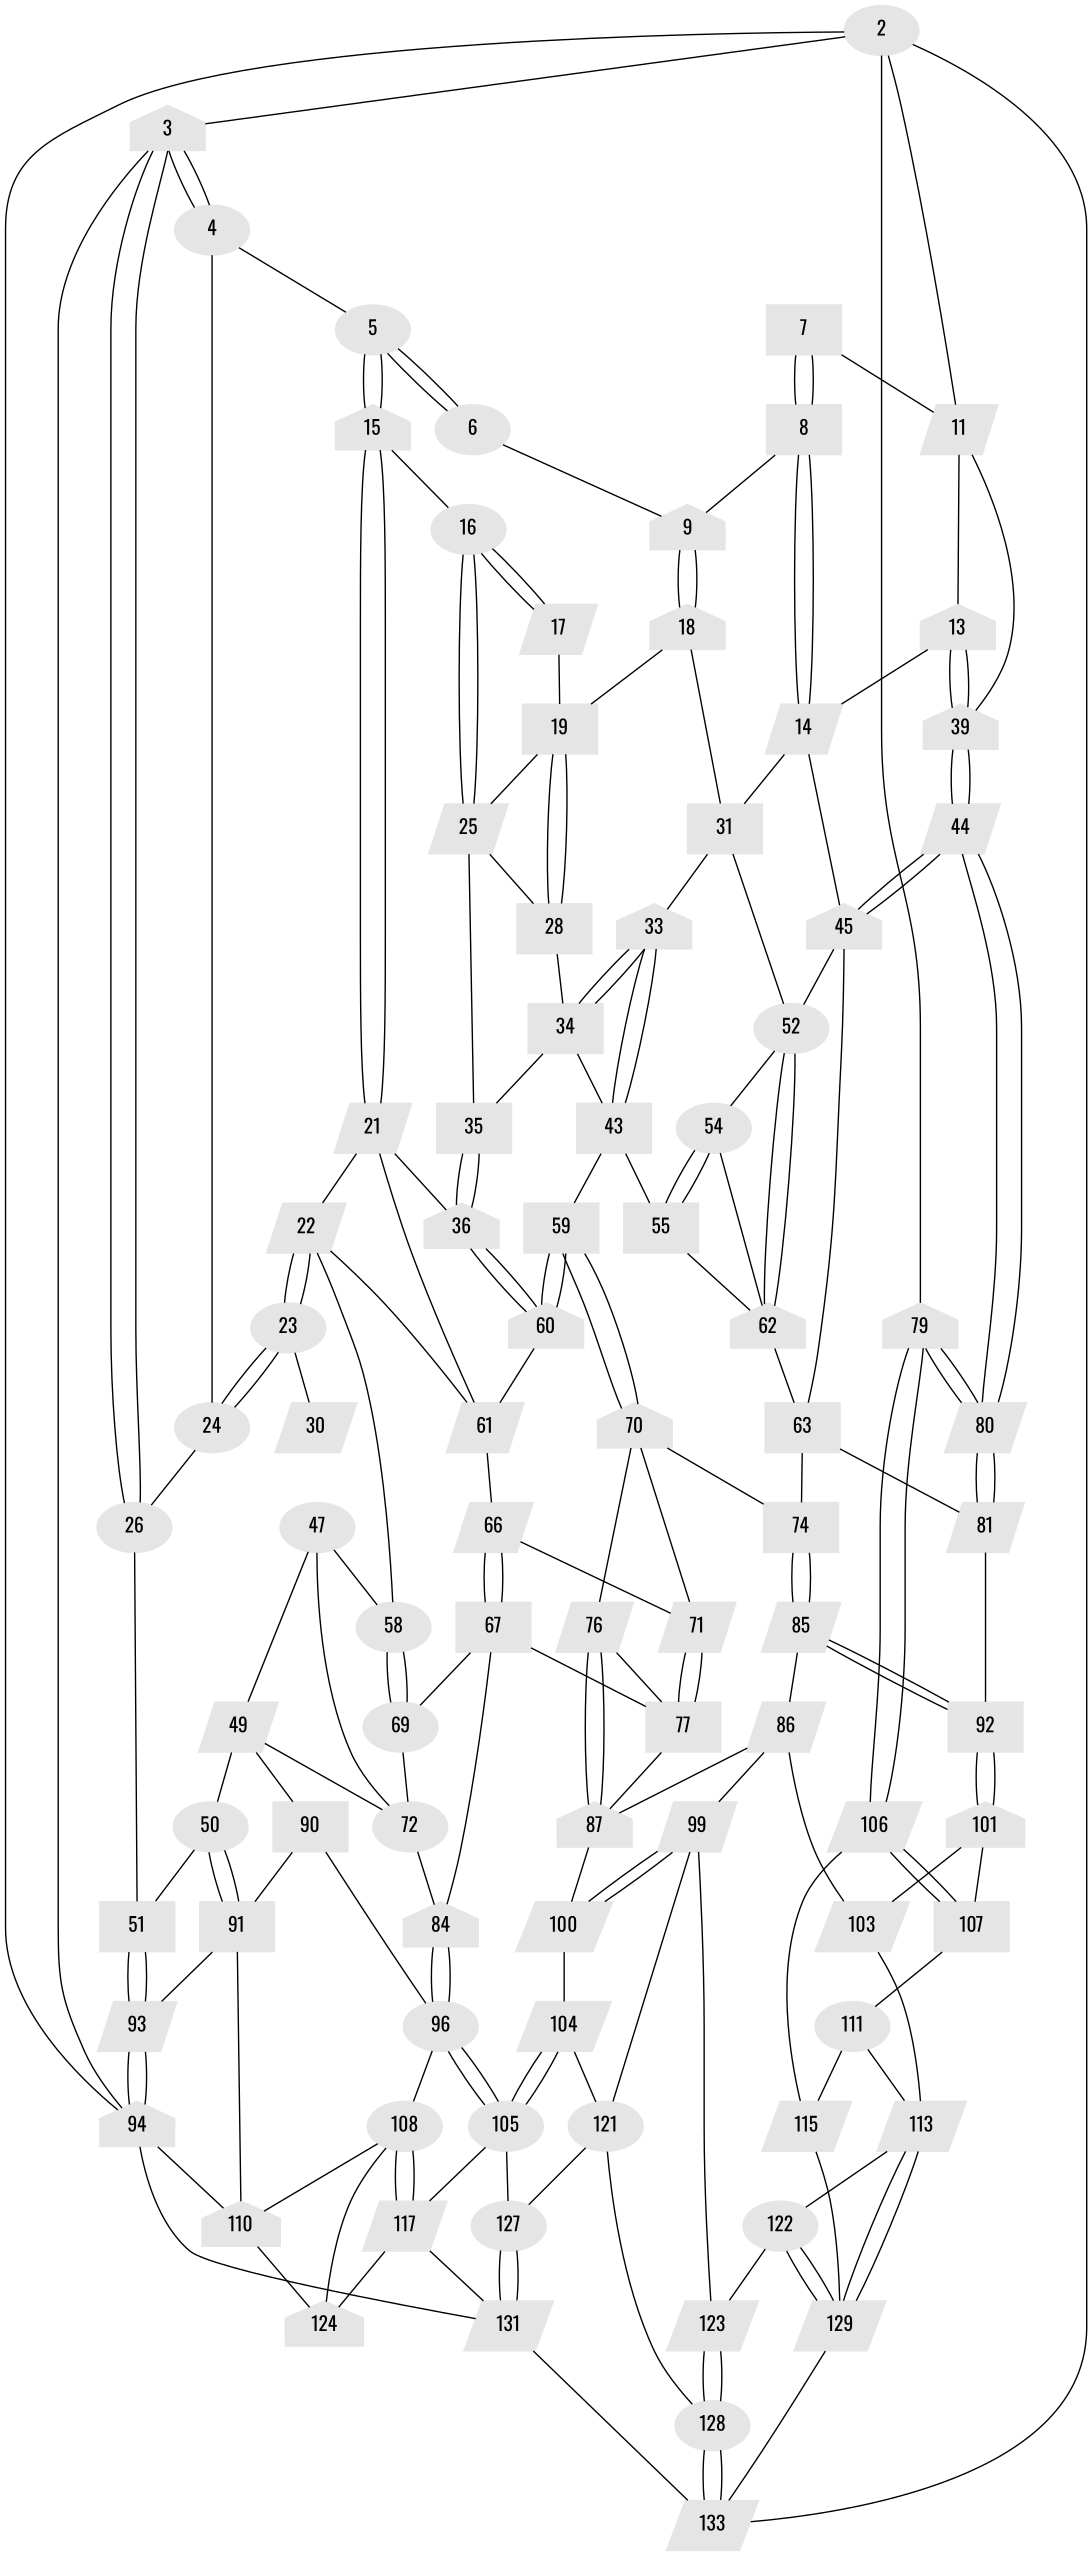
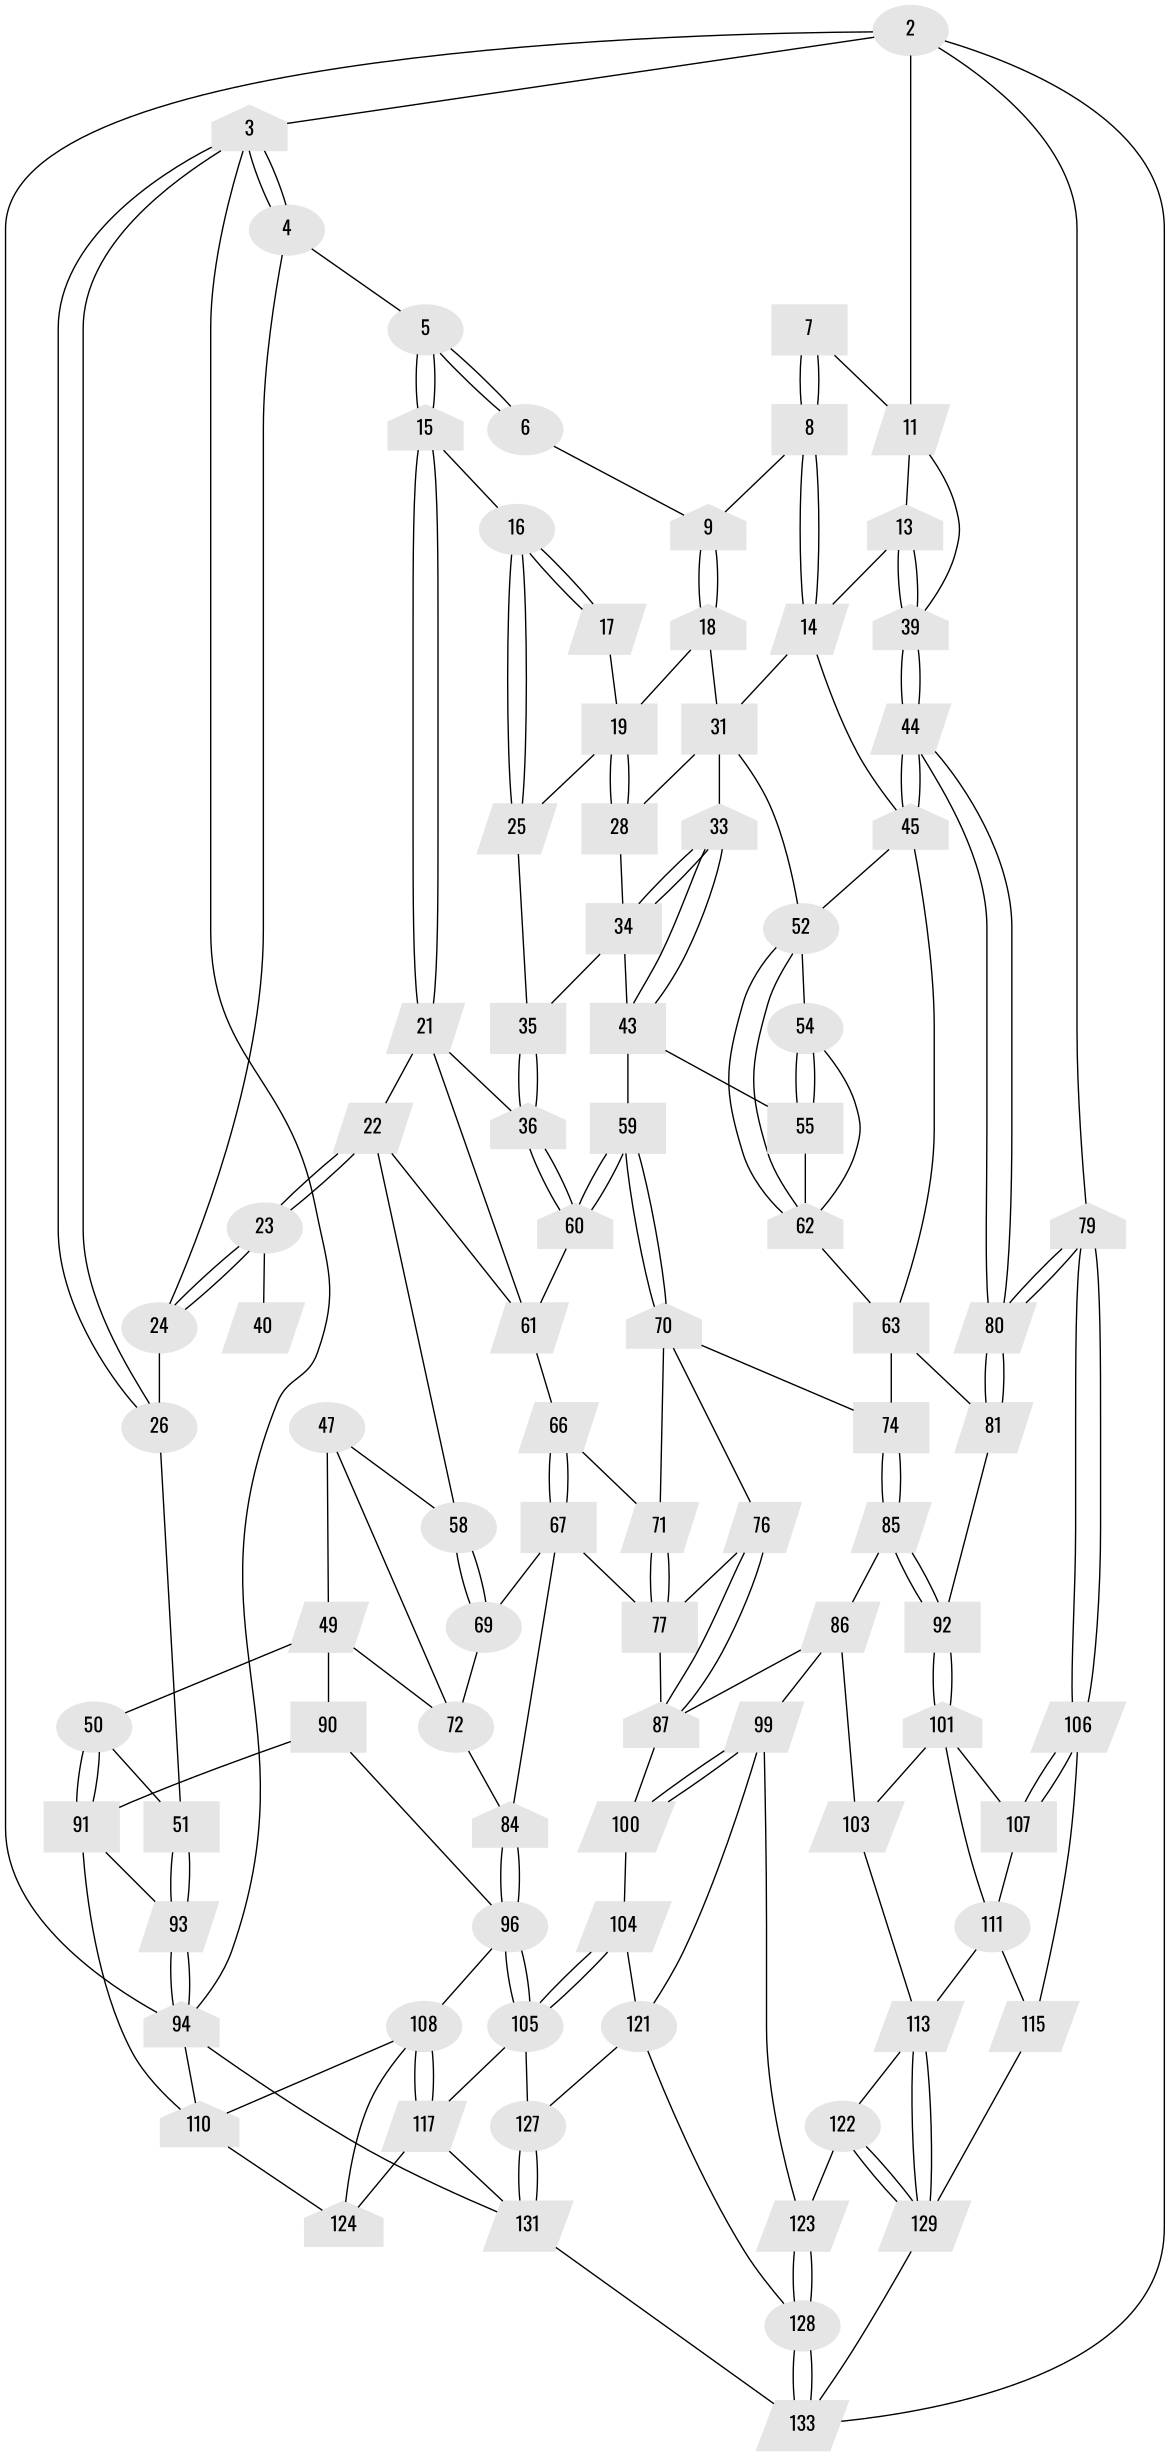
(512, 879) -> (669, 779)
(316, 1428) -> (263, 1328)
none -> (962, 1826)
